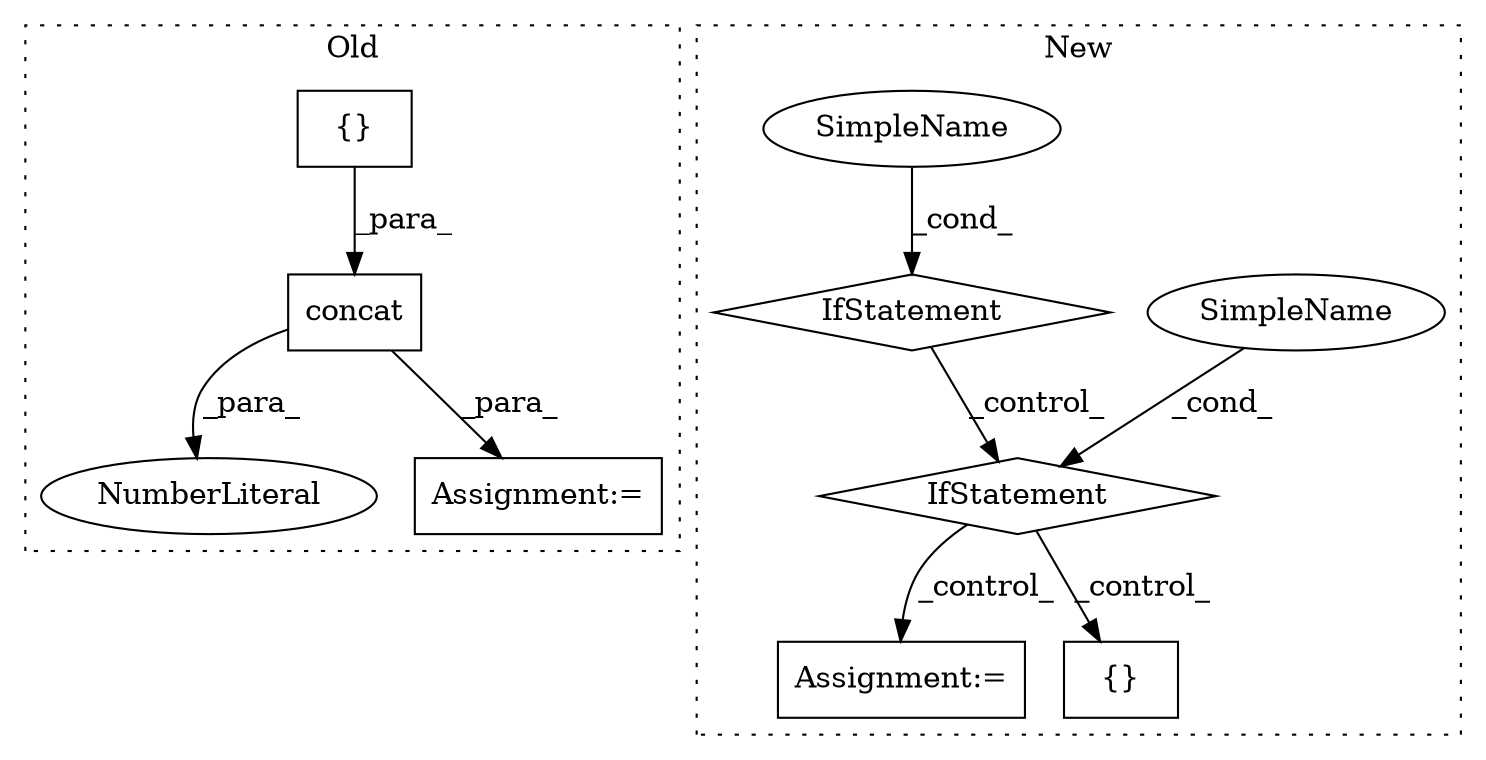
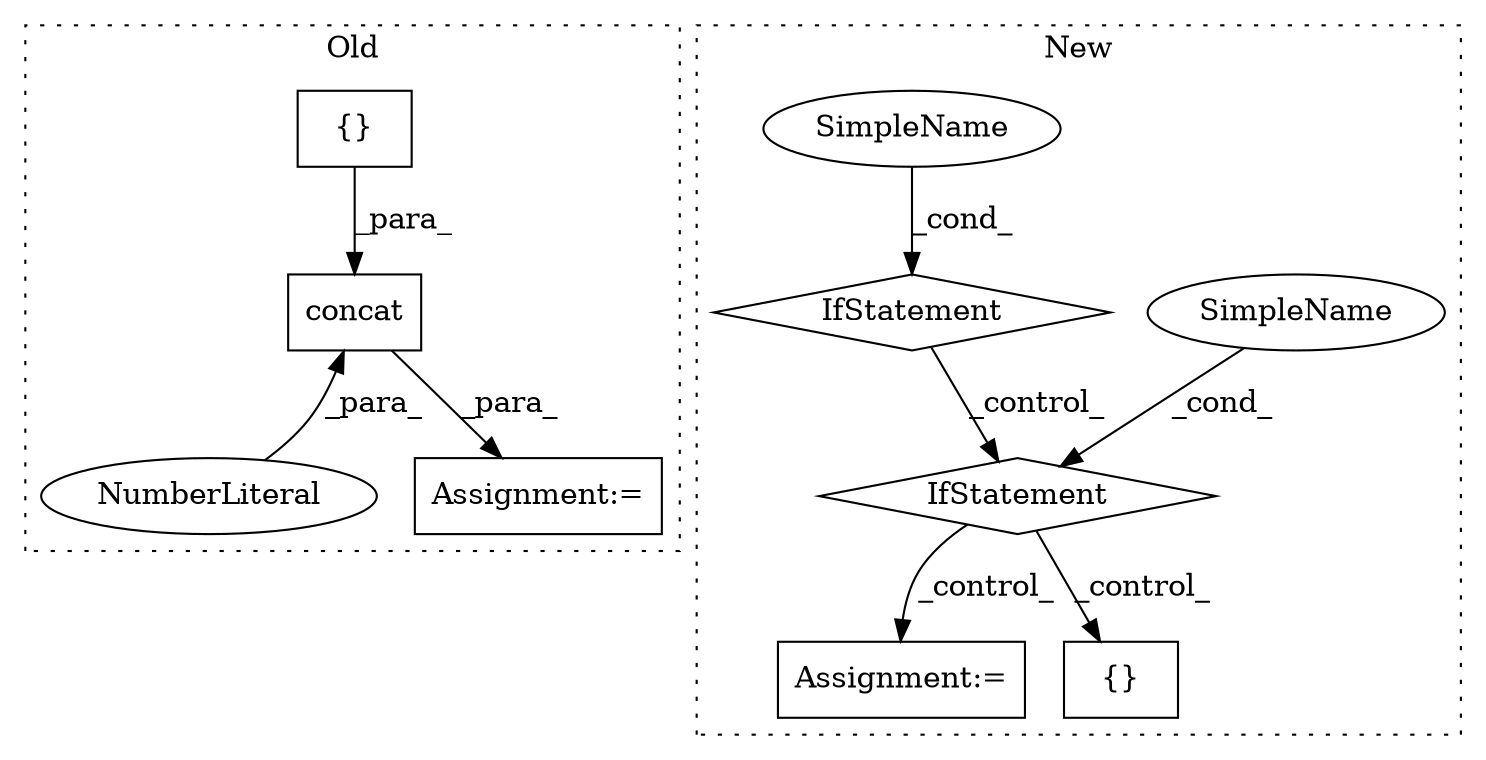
(220, 367) -> (307, 421)
